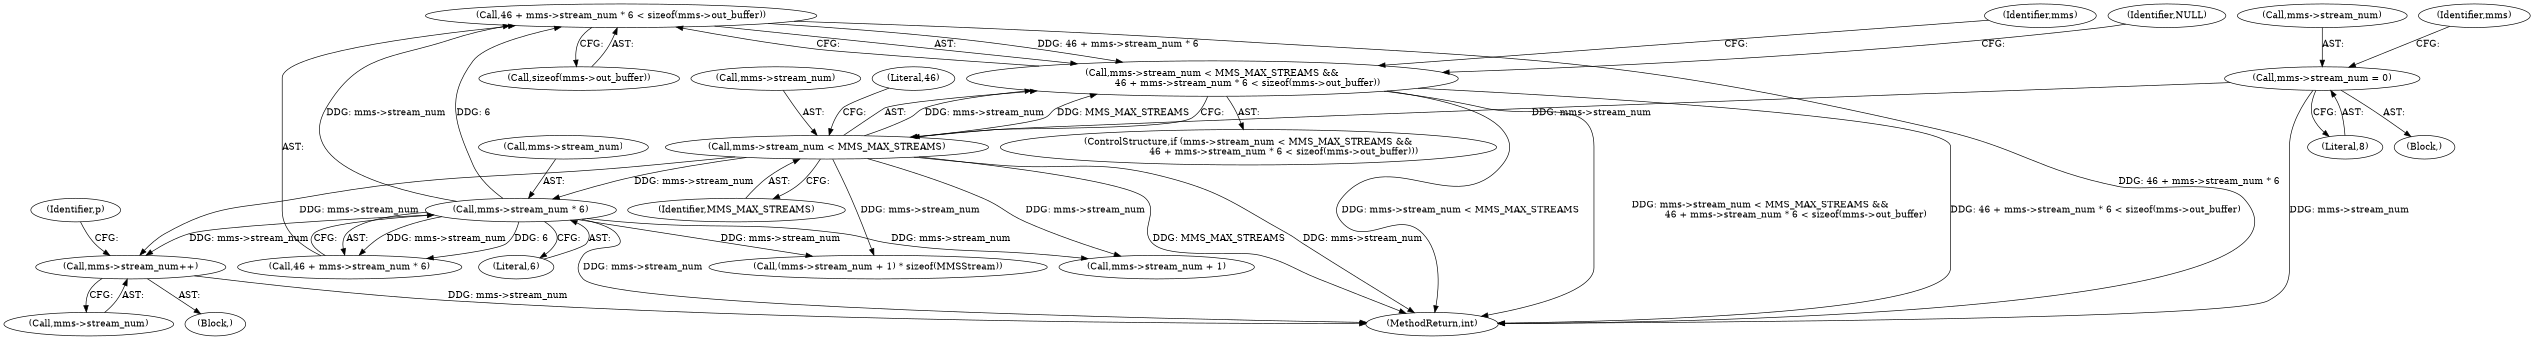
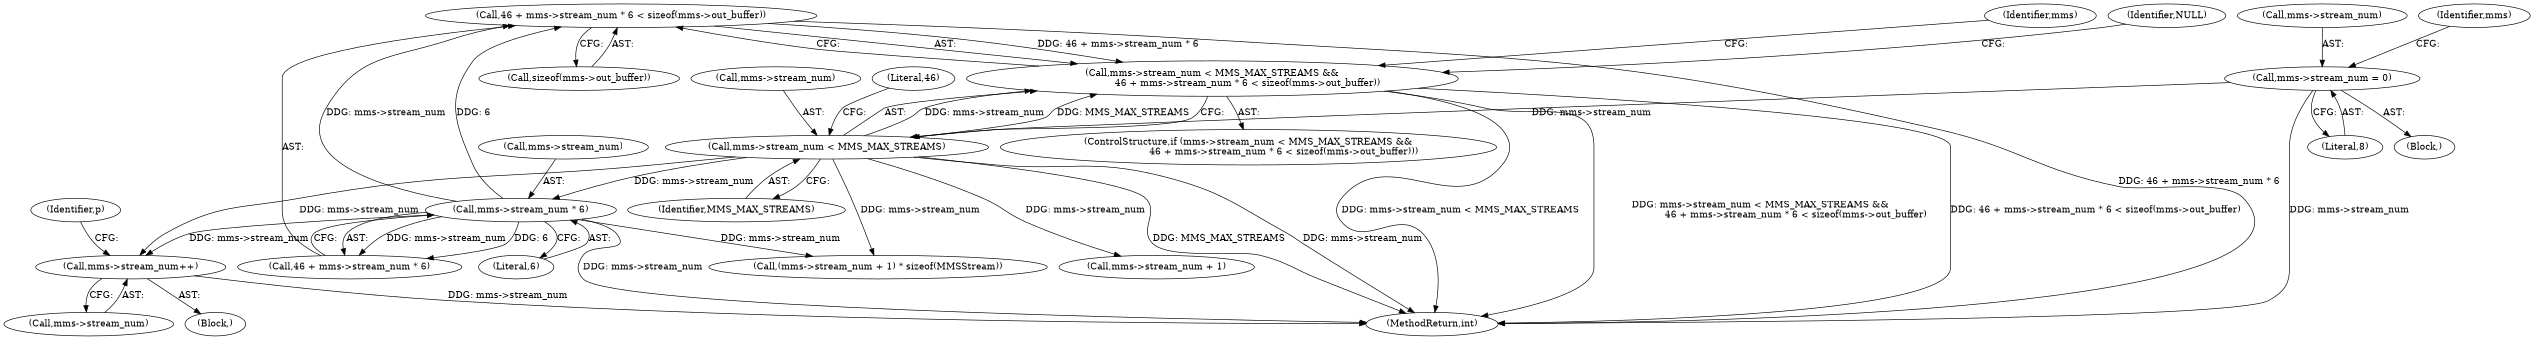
(835, 233) -> none
